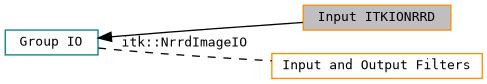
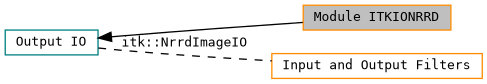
(377, 18) -> (377, 18)
(52, 42) -> (52, 42)
